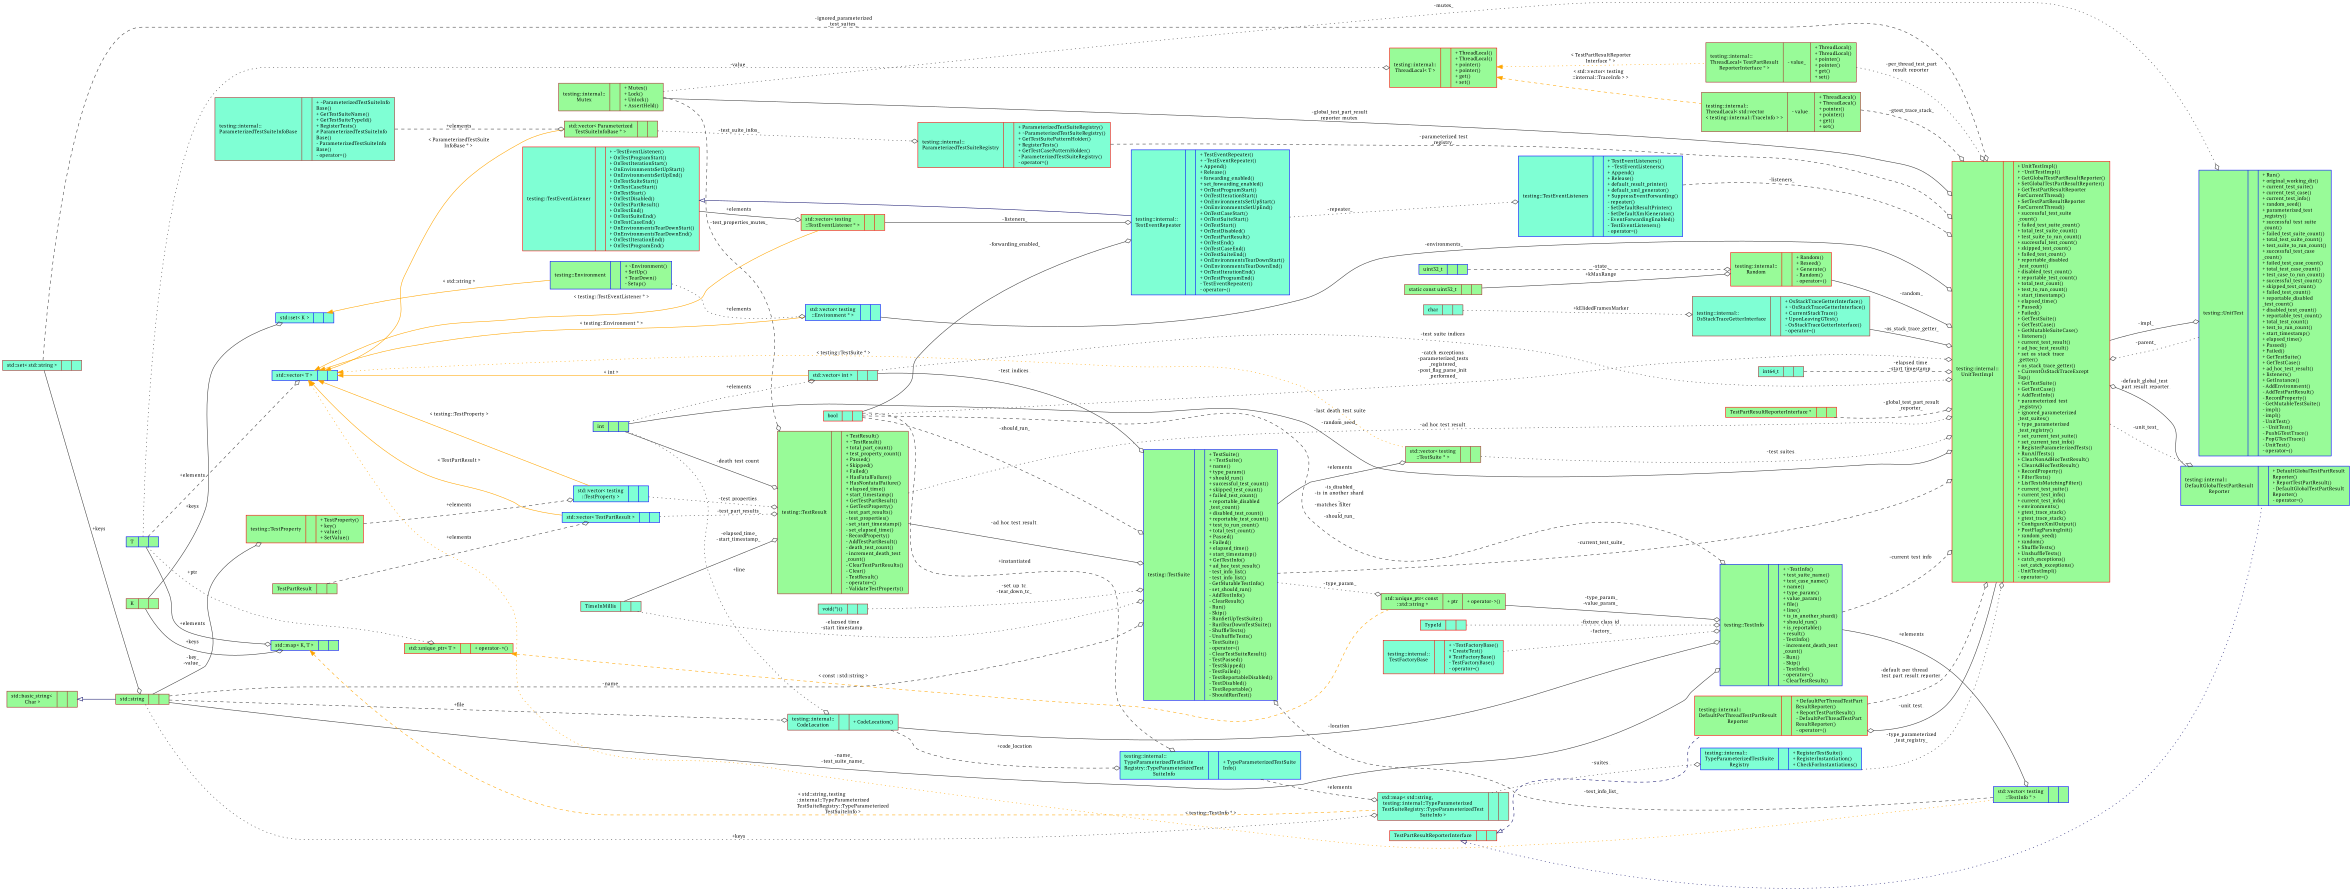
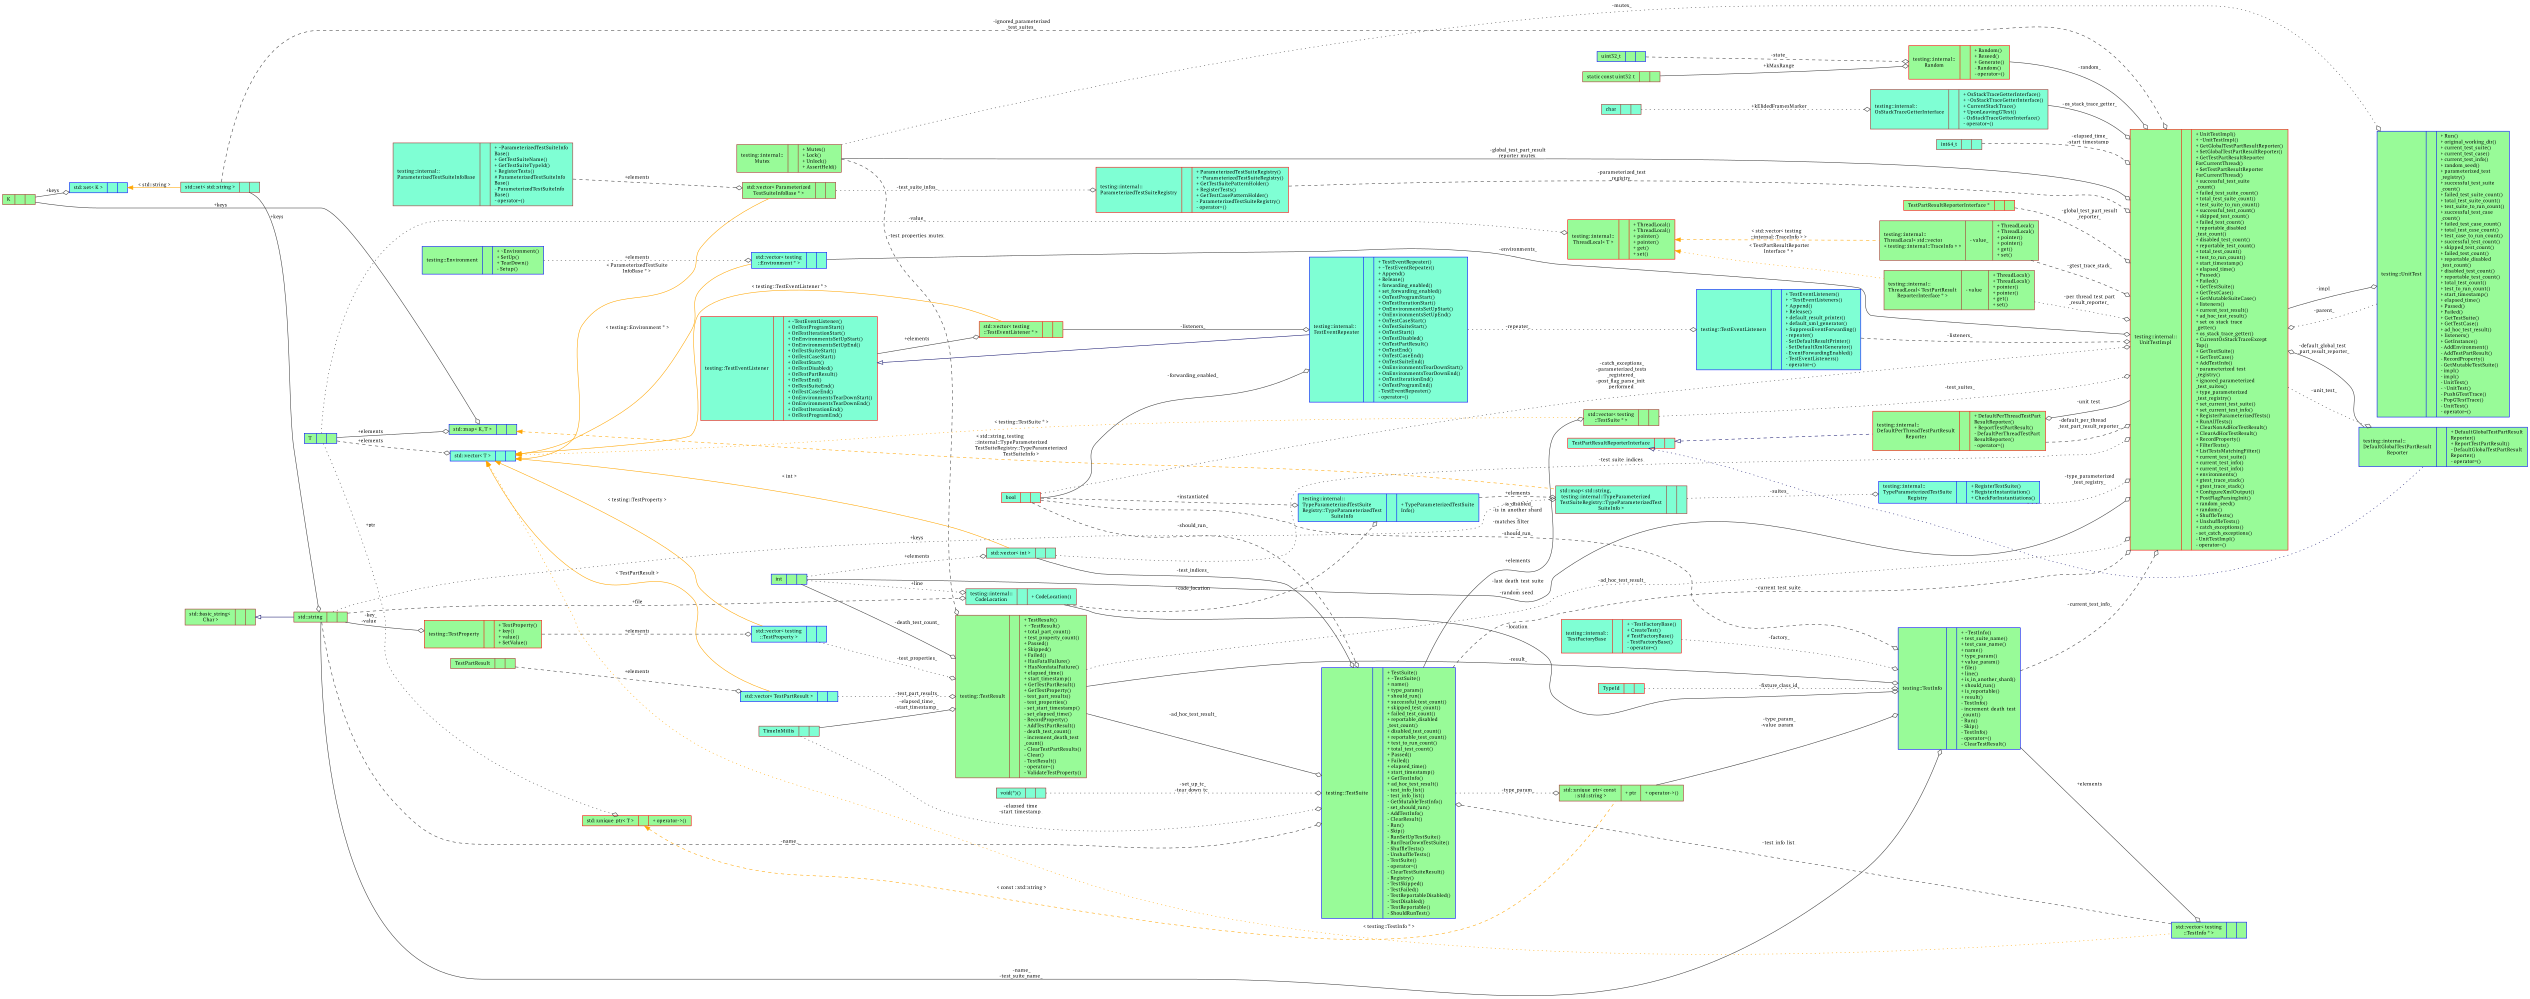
(441, 292) -> (157, 187)
(1226, 660) -> (1401, 878)
none -> (1489, 663)
